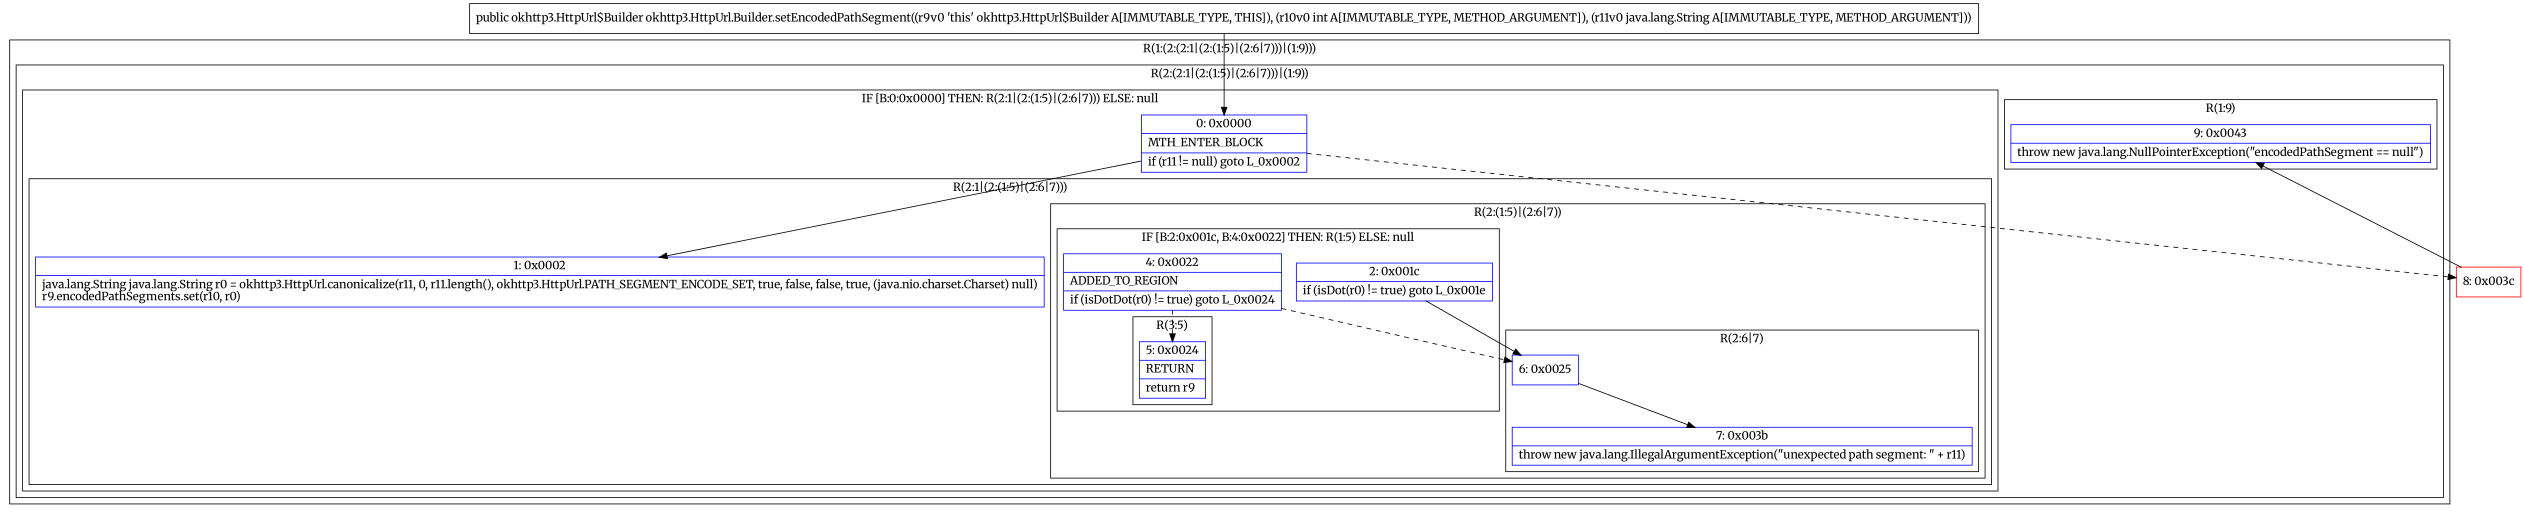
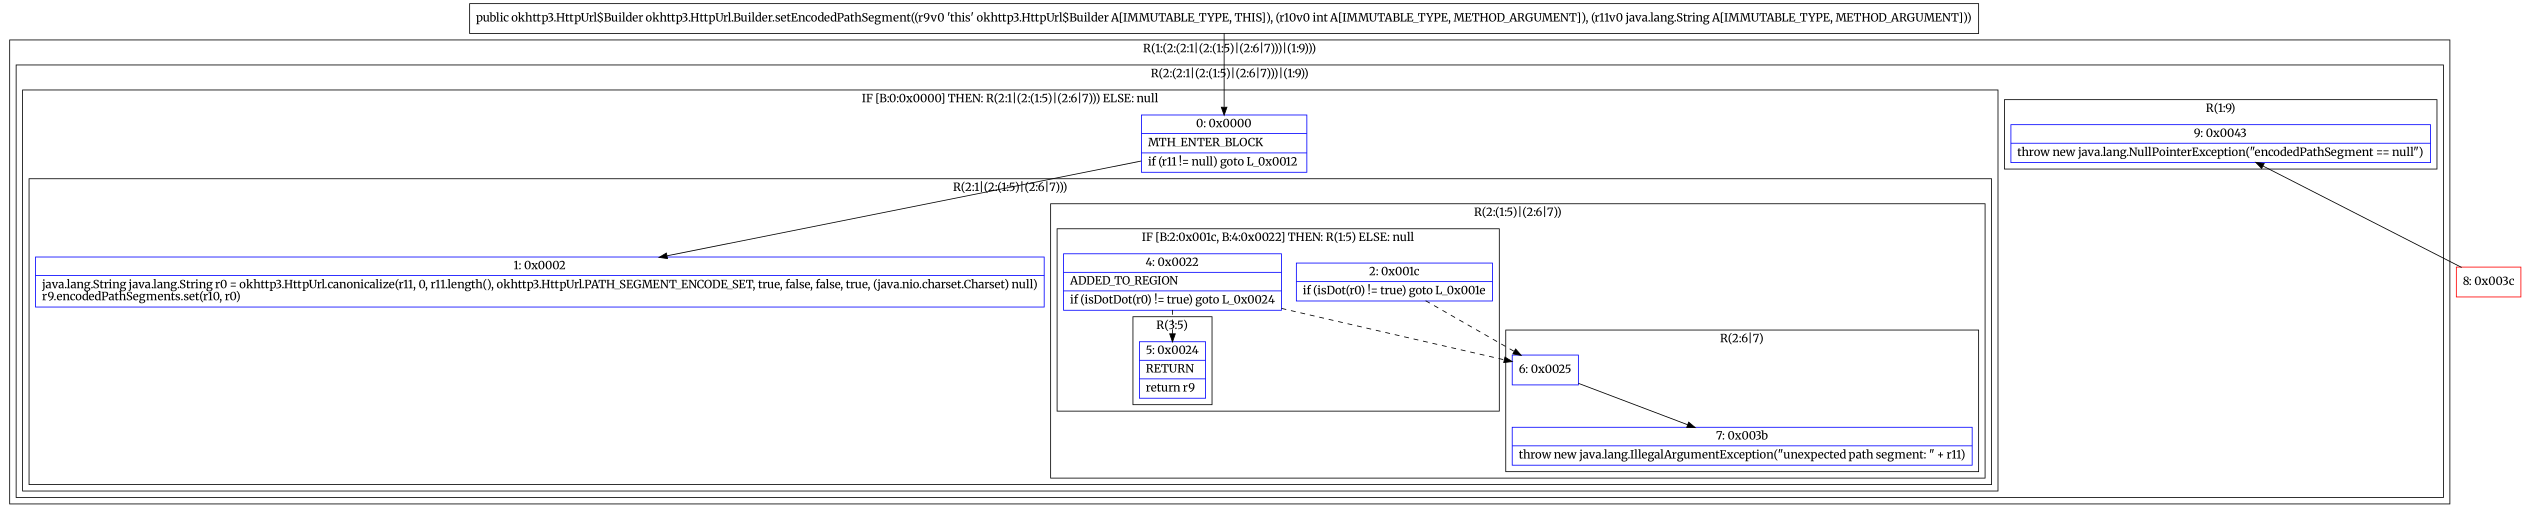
(1224, 162) -> (1223, 162)
(1877, 215) -> none
(1470, 326) -> (1470, 326)
